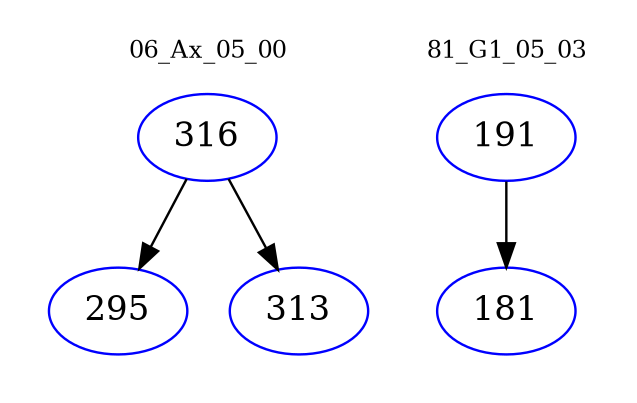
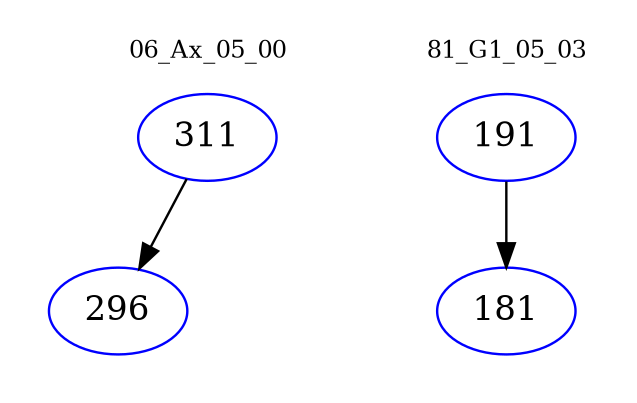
(207, 137) -> (207, 137)
(118, 311) -> (118, 311)
(299, 311) -> none
